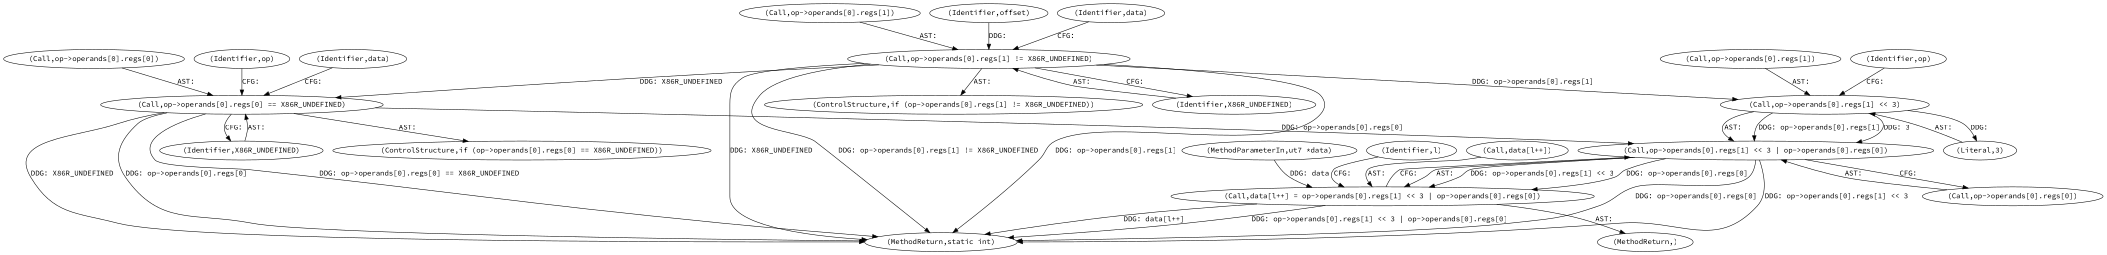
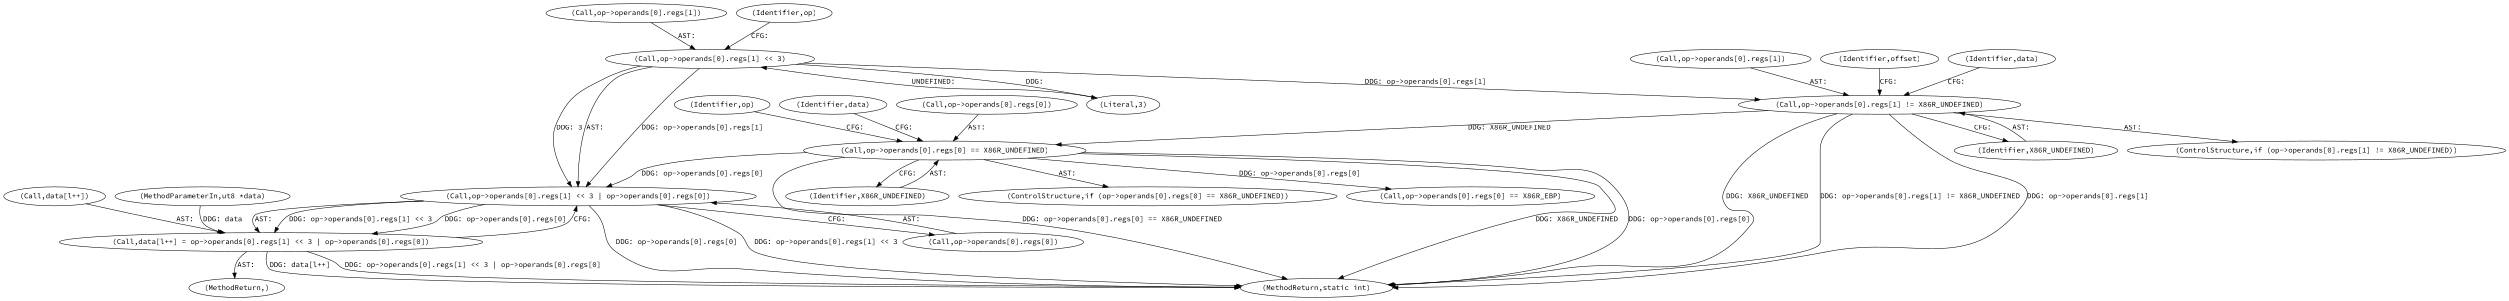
(1000, 36) -> (1891, 82)
(1414, 82) -> (1279, 81)
(1946, 128) -> (936, 82)
(1269, 151) -> (203, 196)
(1412, 151) -> none
none -> (1471, 196)
